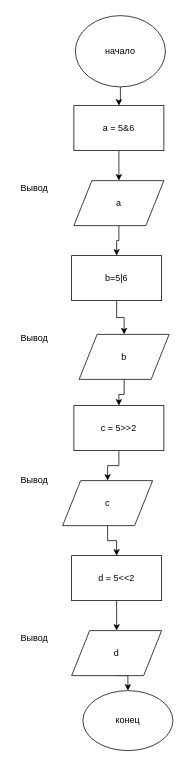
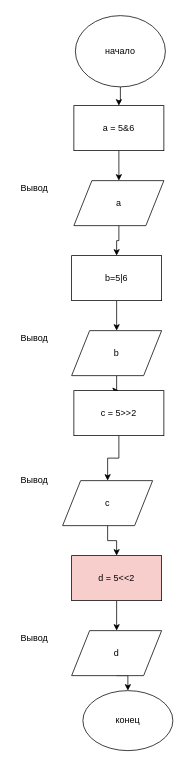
(124, 357) -> (117, 353)
(119, 428) -> (119, 413)
(117, 578) -> (117, 578)
